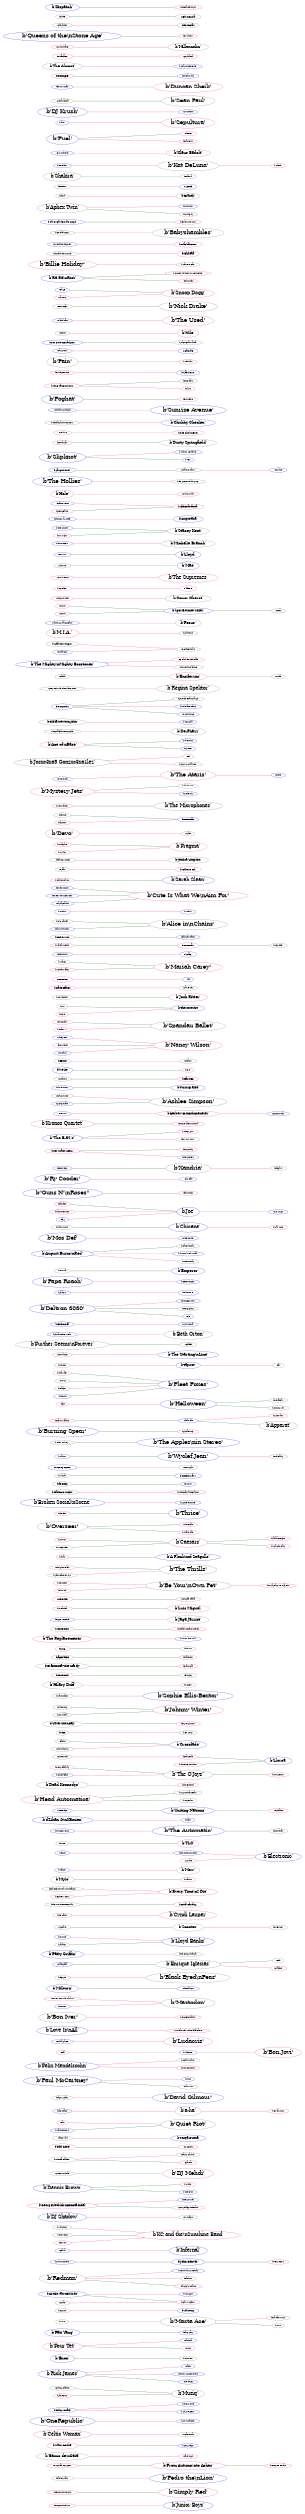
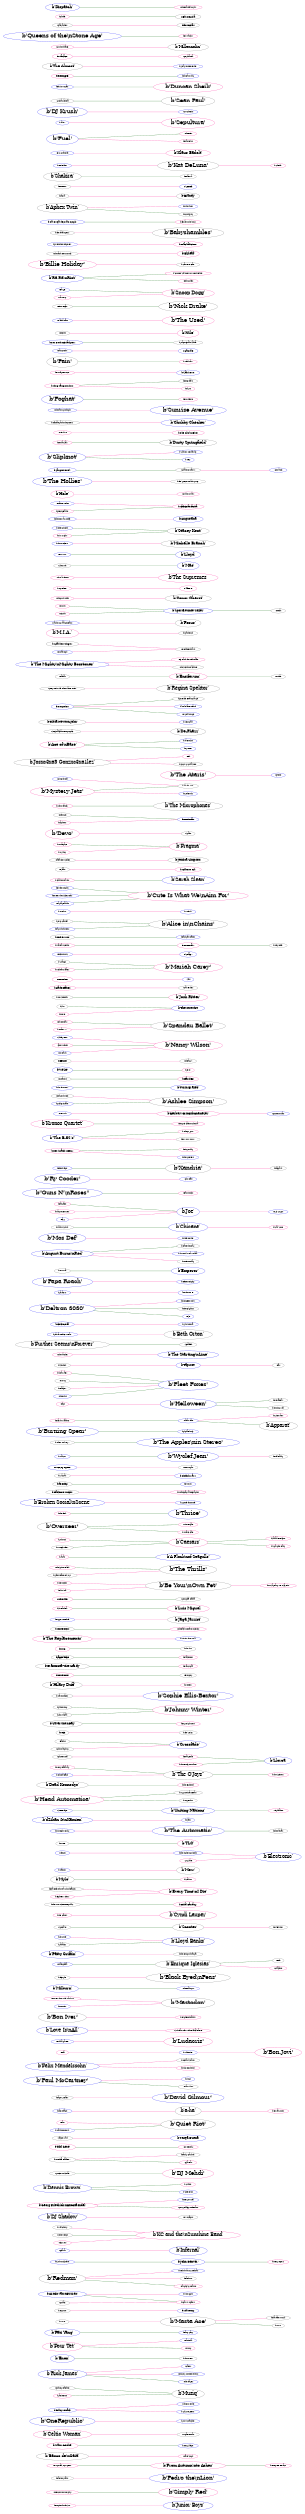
(117, 777) -> (125, 783)
(188, 1432) -> (188, 1432)
(122, 1476) -> (122, 1476)
